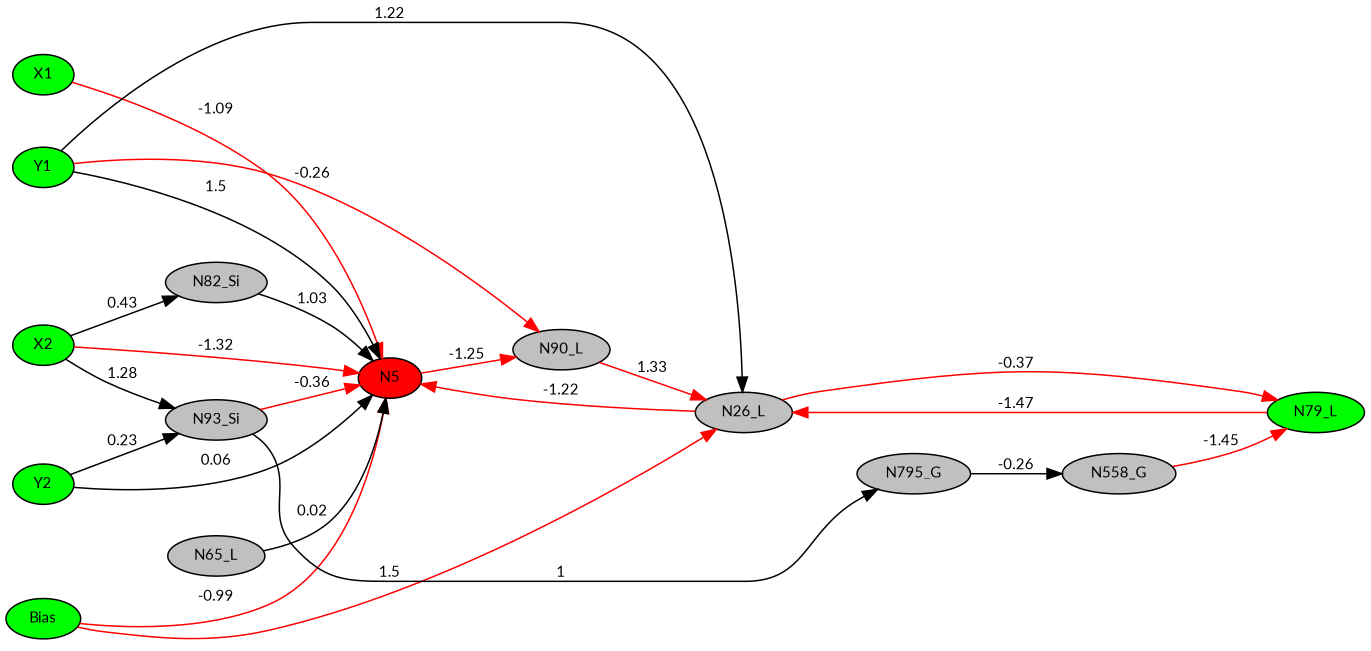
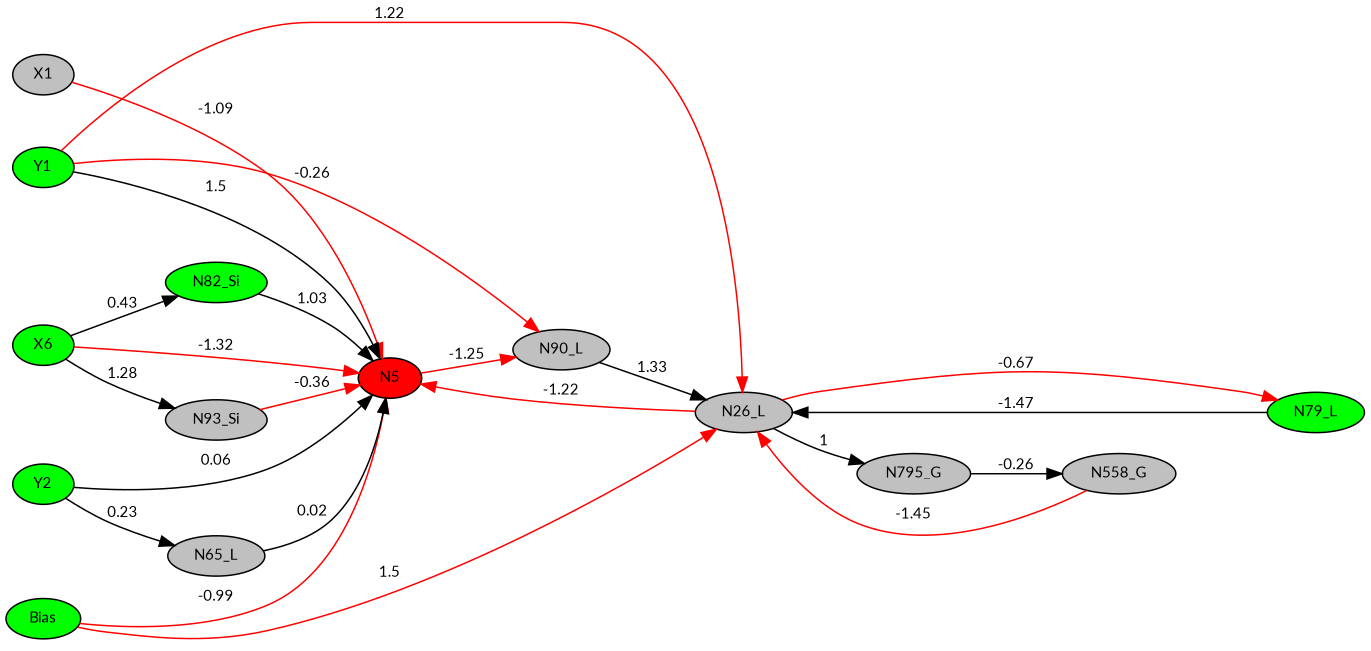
(511, 22) -> (511, 22)
(43, 75) -> (43, 75)
(216, 282) -> (216, 282)
(43, 345) -> (43, 345)
(1016, 364) -> (1016, 364)
(646, 379) -> (646, 379)
(1038, 412) -> (1038, 412)
(1224, 455) -> (914, 535)
(118, 457) -> (111, 523)
(527, 581) -> (811, 446)
